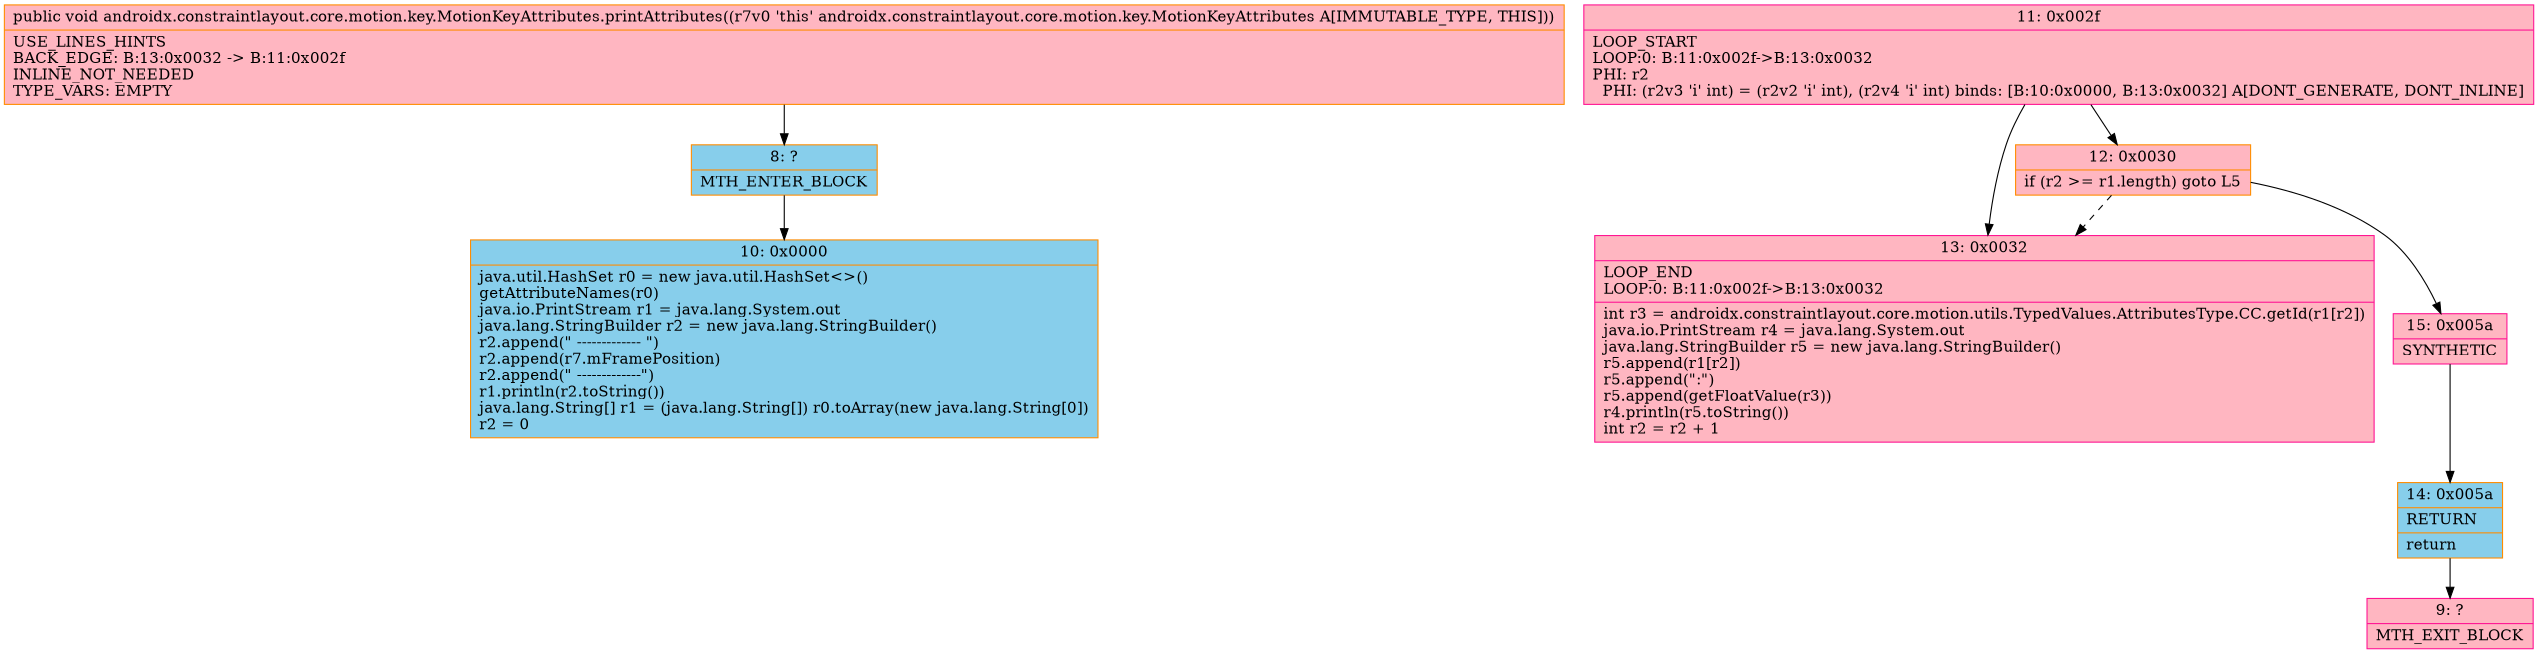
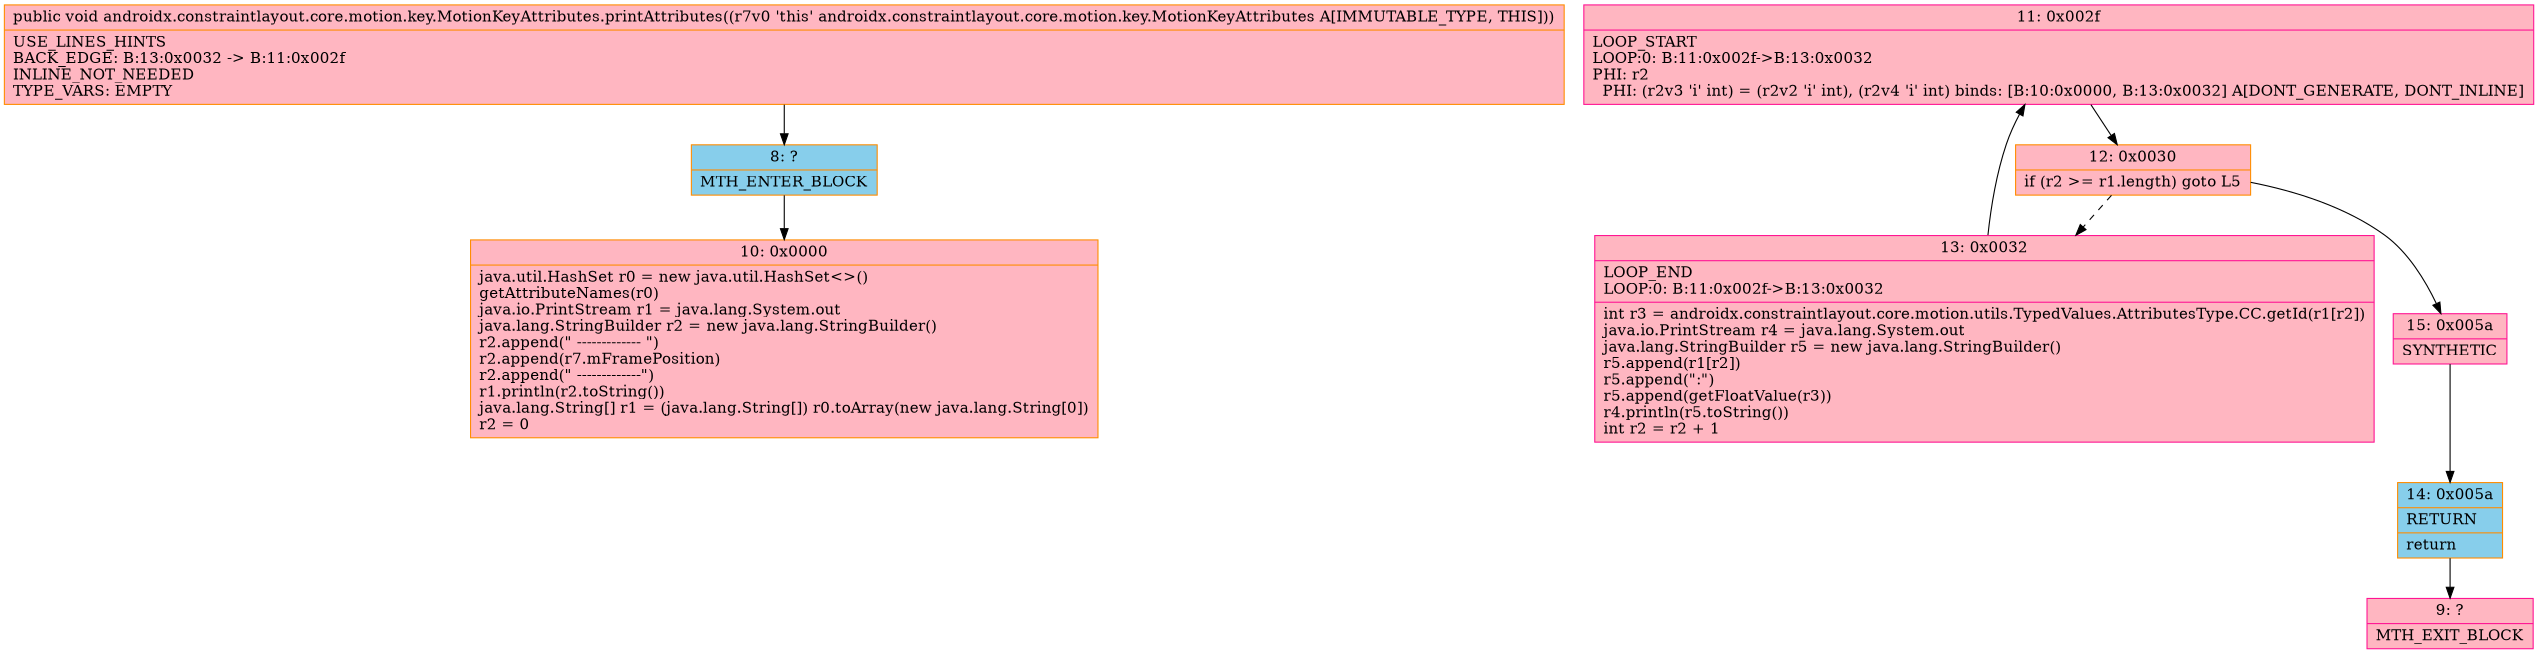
(2001, 162) -> (1998, 173)
(784, 339) -> (784, 339)
